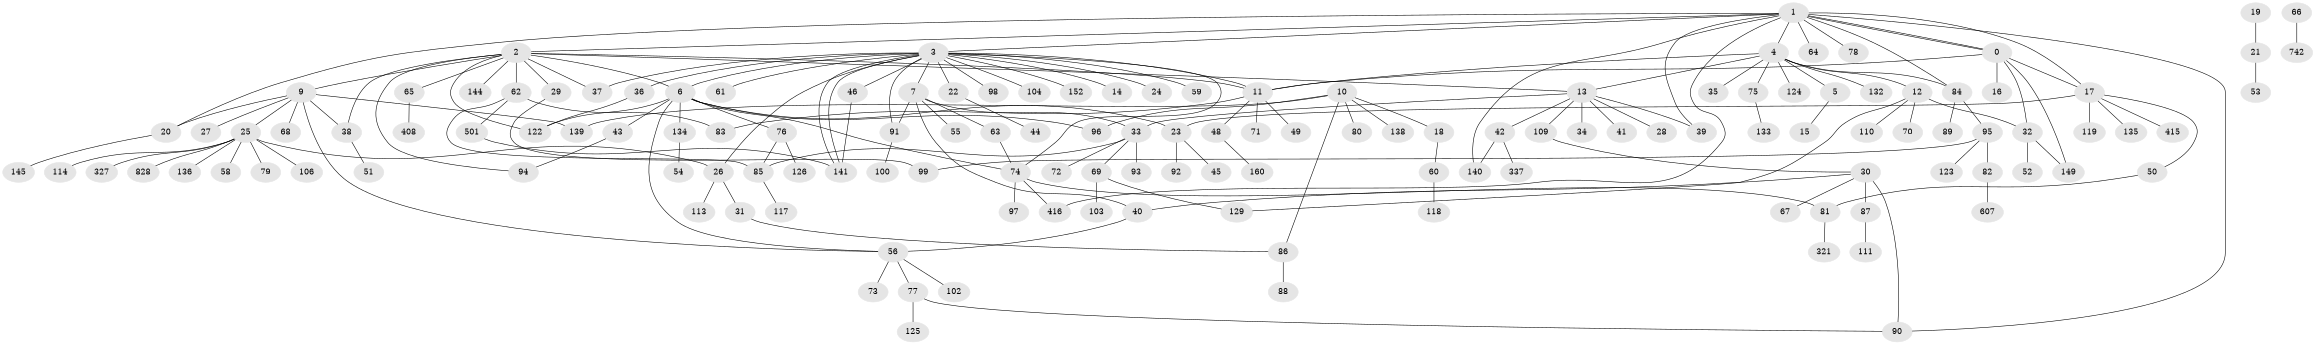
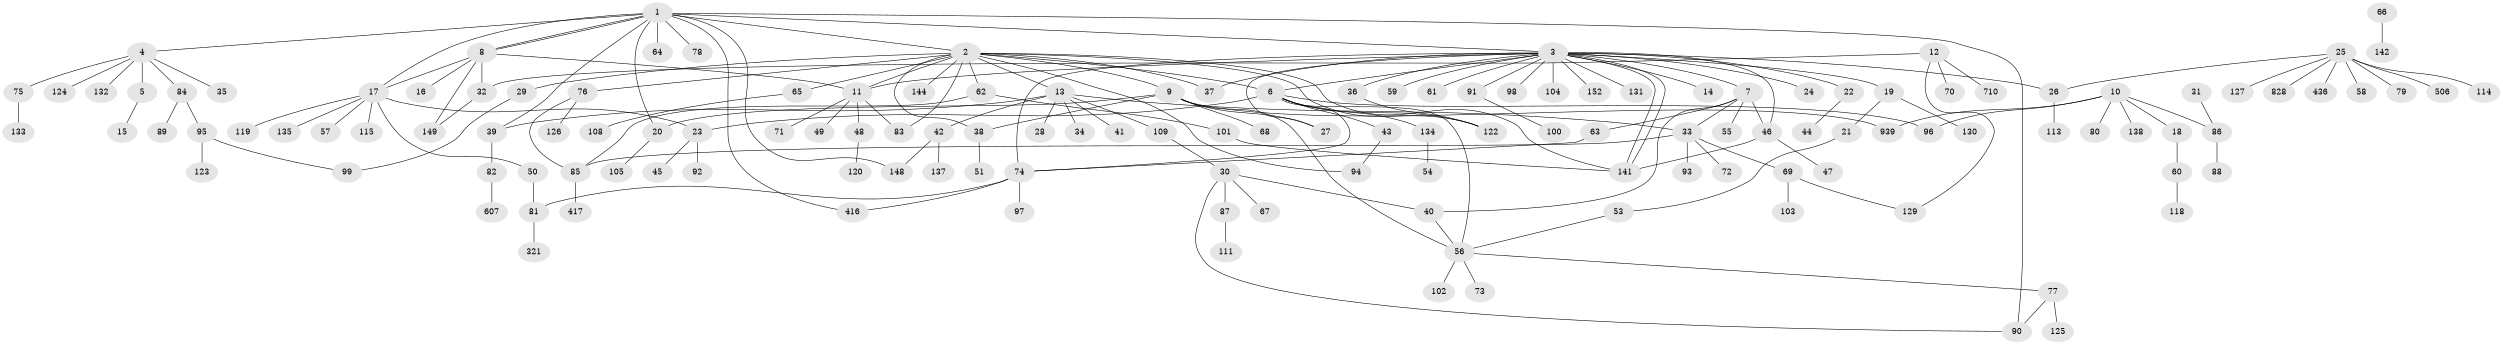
(1880, 46) -> none
(1997, 53) -> (482, 53)
(2297, 53) -> (2382, 53)
none -> (1348, 63)
(1515, 66) -> none
none -> (1801, 71)
(1678, 73) -> none
(1873, 76) -> none
none -> (1307, 82)
none -> (1636, 93)
(906, 108) -> (1759, 115)
(274, 112) -> none
(637, 113) -> (944, 98)
(730, 114) -> (774, 73)
none -> (326, 132)
(409, 132) -> (596, 132)
(472, 132) -> (1224, 132)
(577, 132) -> (1888, 132)
(1867, 132) -> (1991, 93)
none -> (1970, 132)
(2173, 132) -> (367, 132)
(1988, 152) -> (492, 152)
(19, 172) -> (617, 172)
(102, 172) -> (2238, 93)
(185, 172) -> (2321, 93)
(307, 172) -> (2443, 93)
(1257, 172) -> (855, 172)
(1475, 172) -> (897, 172)
(1517, 172) -> (939, 172)
none -> (1828, 172)
(2027, 172) -> none
(729, 192) -> none
(781, 212) -> (576, 212)
none -> (1539, 232)
